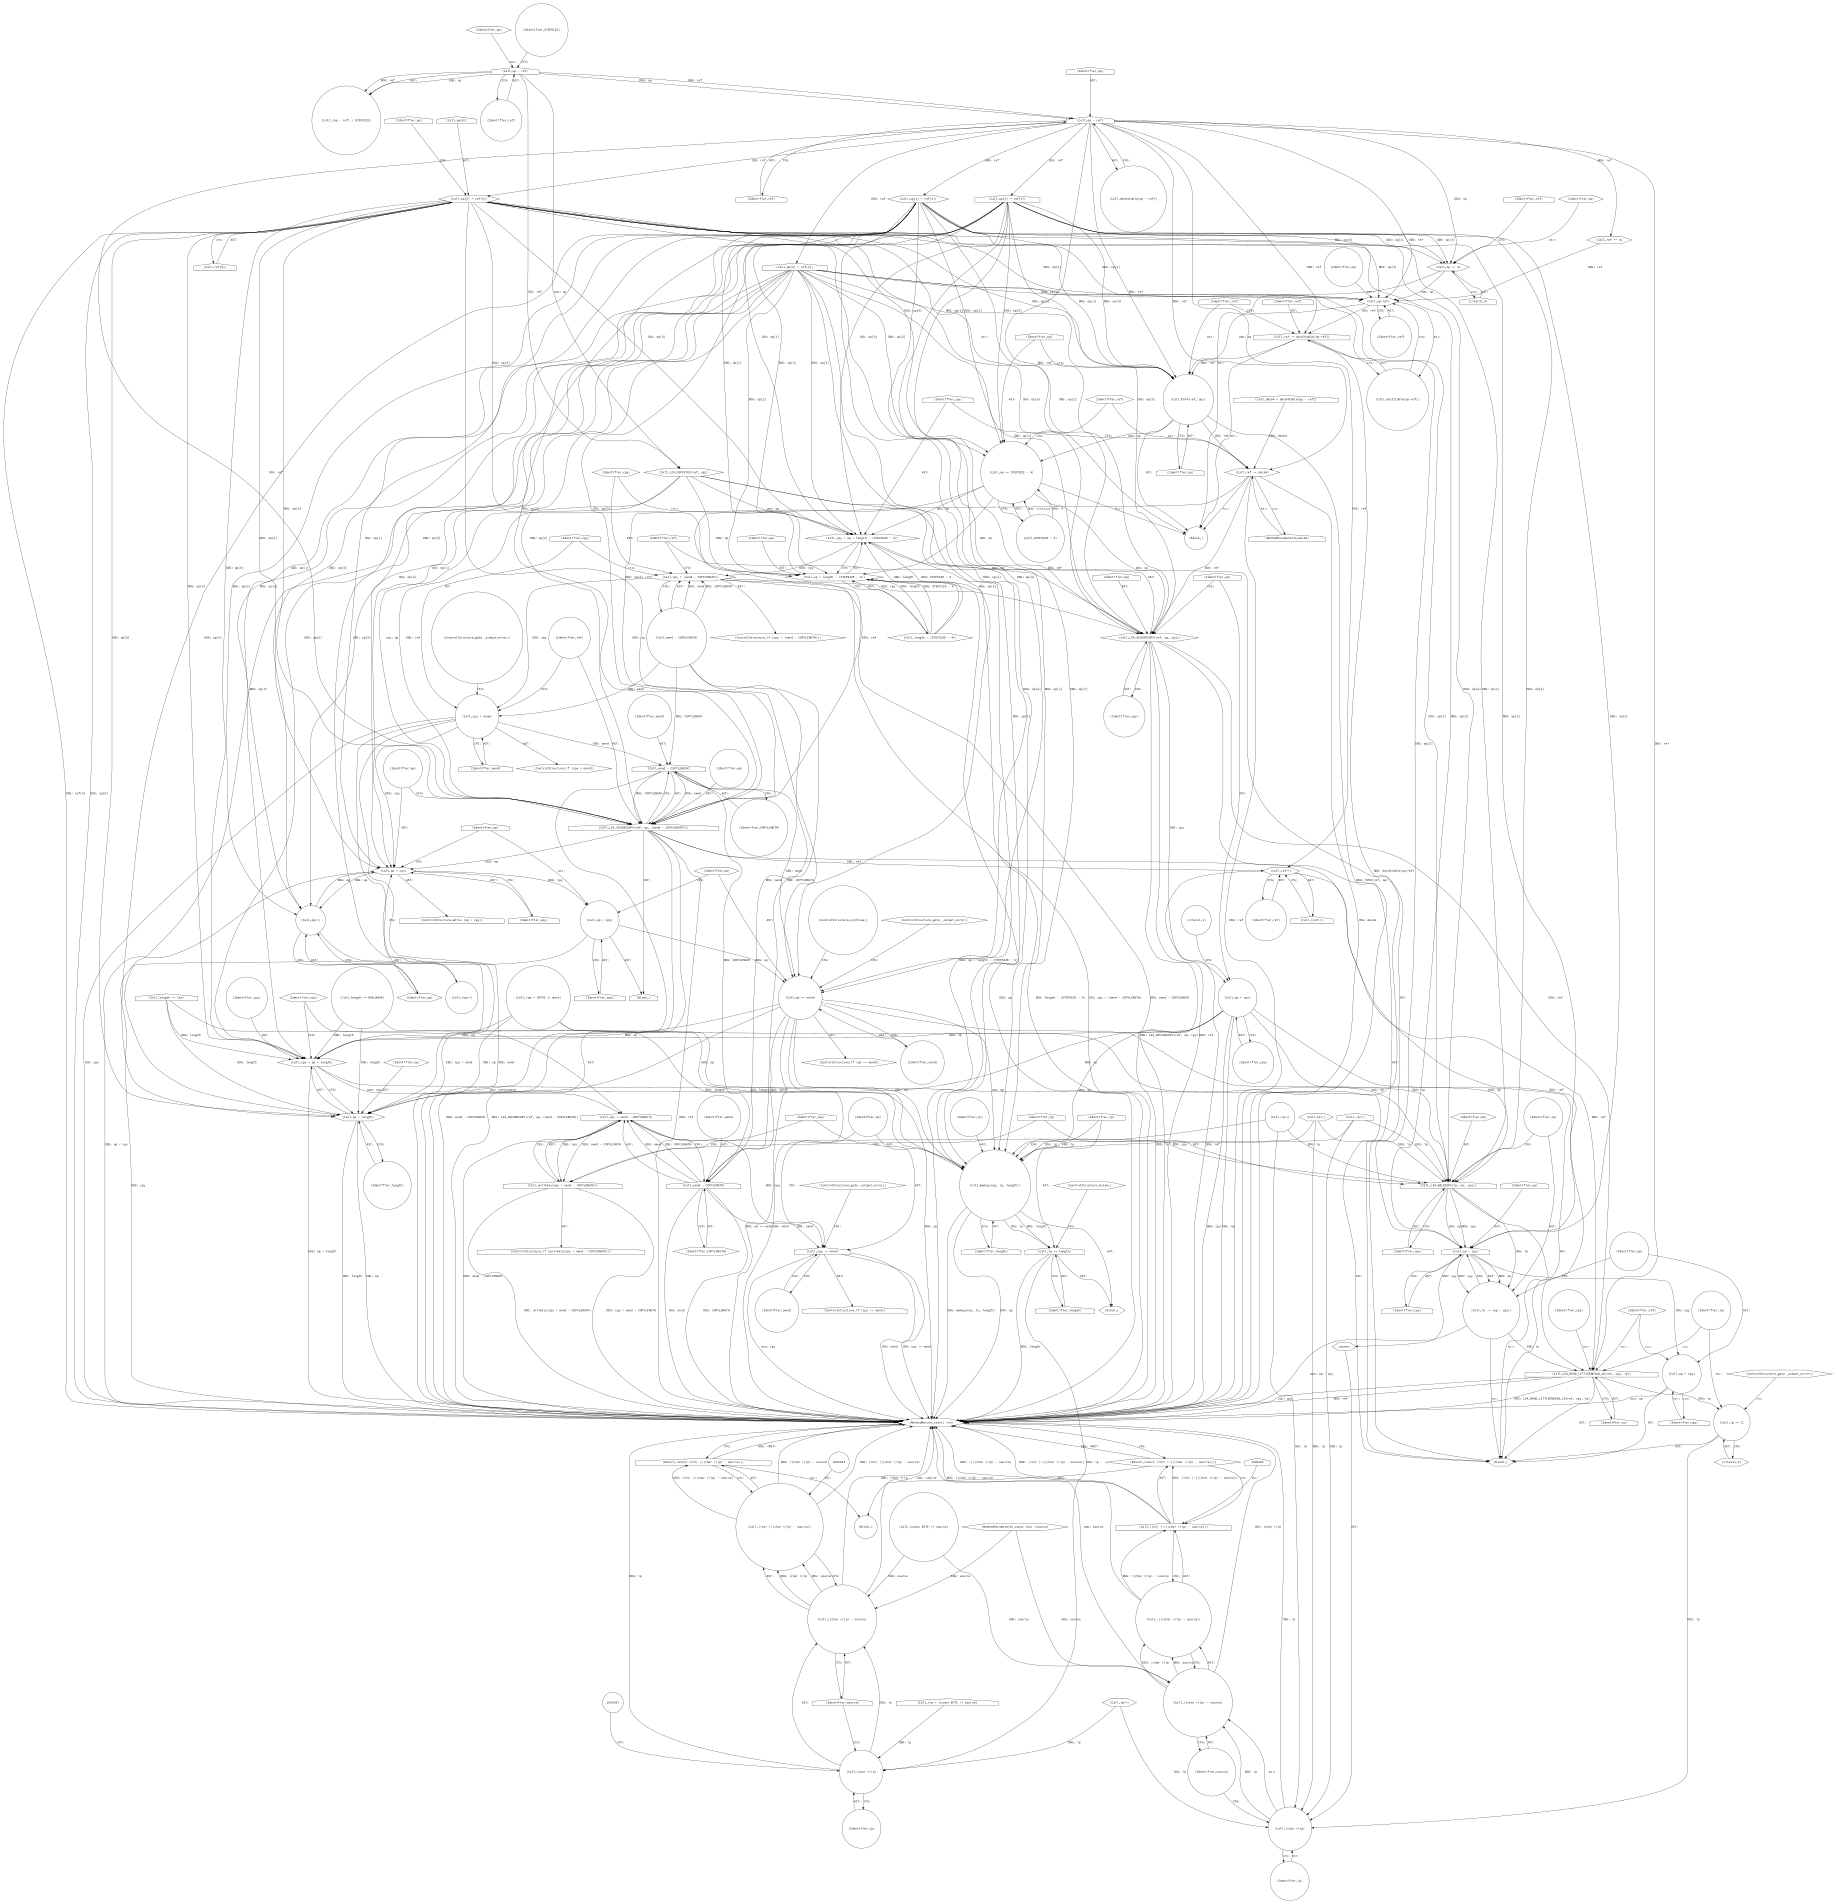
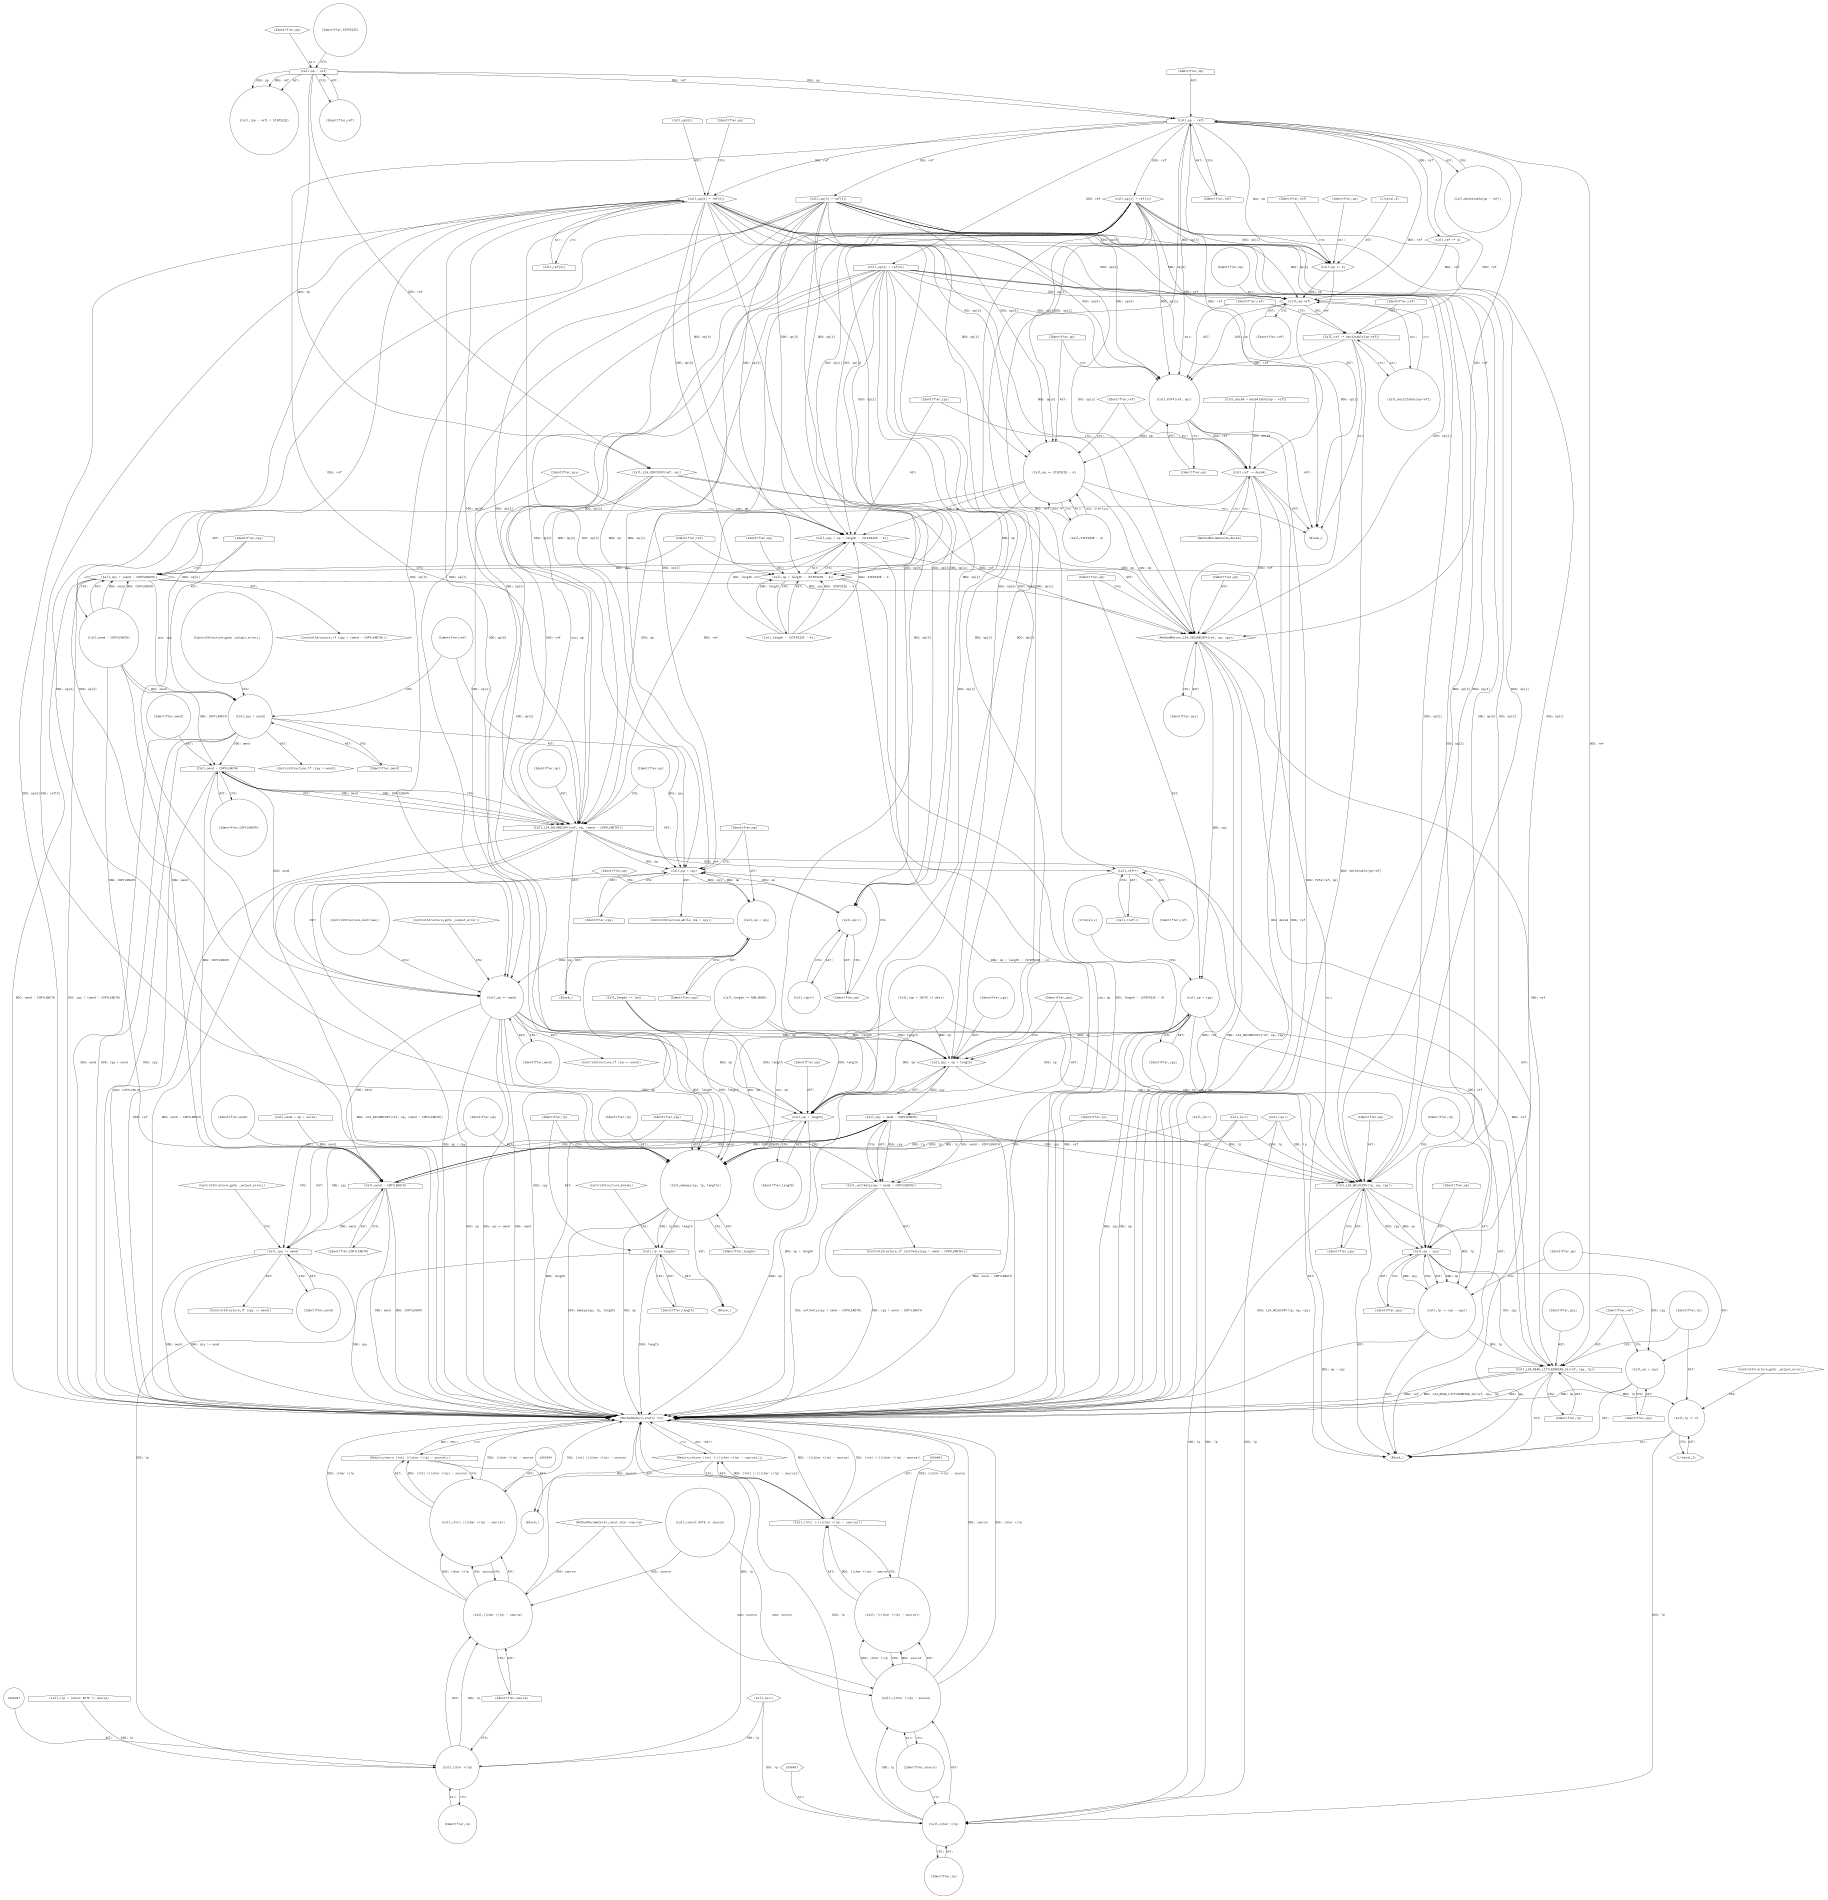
(1463, 284) -> none
(1150, 638) -> (1196, 638)
none -> (296, 1117)
(1440, 1332) -> (1501, 1294)
none -> (1185, 1395)
